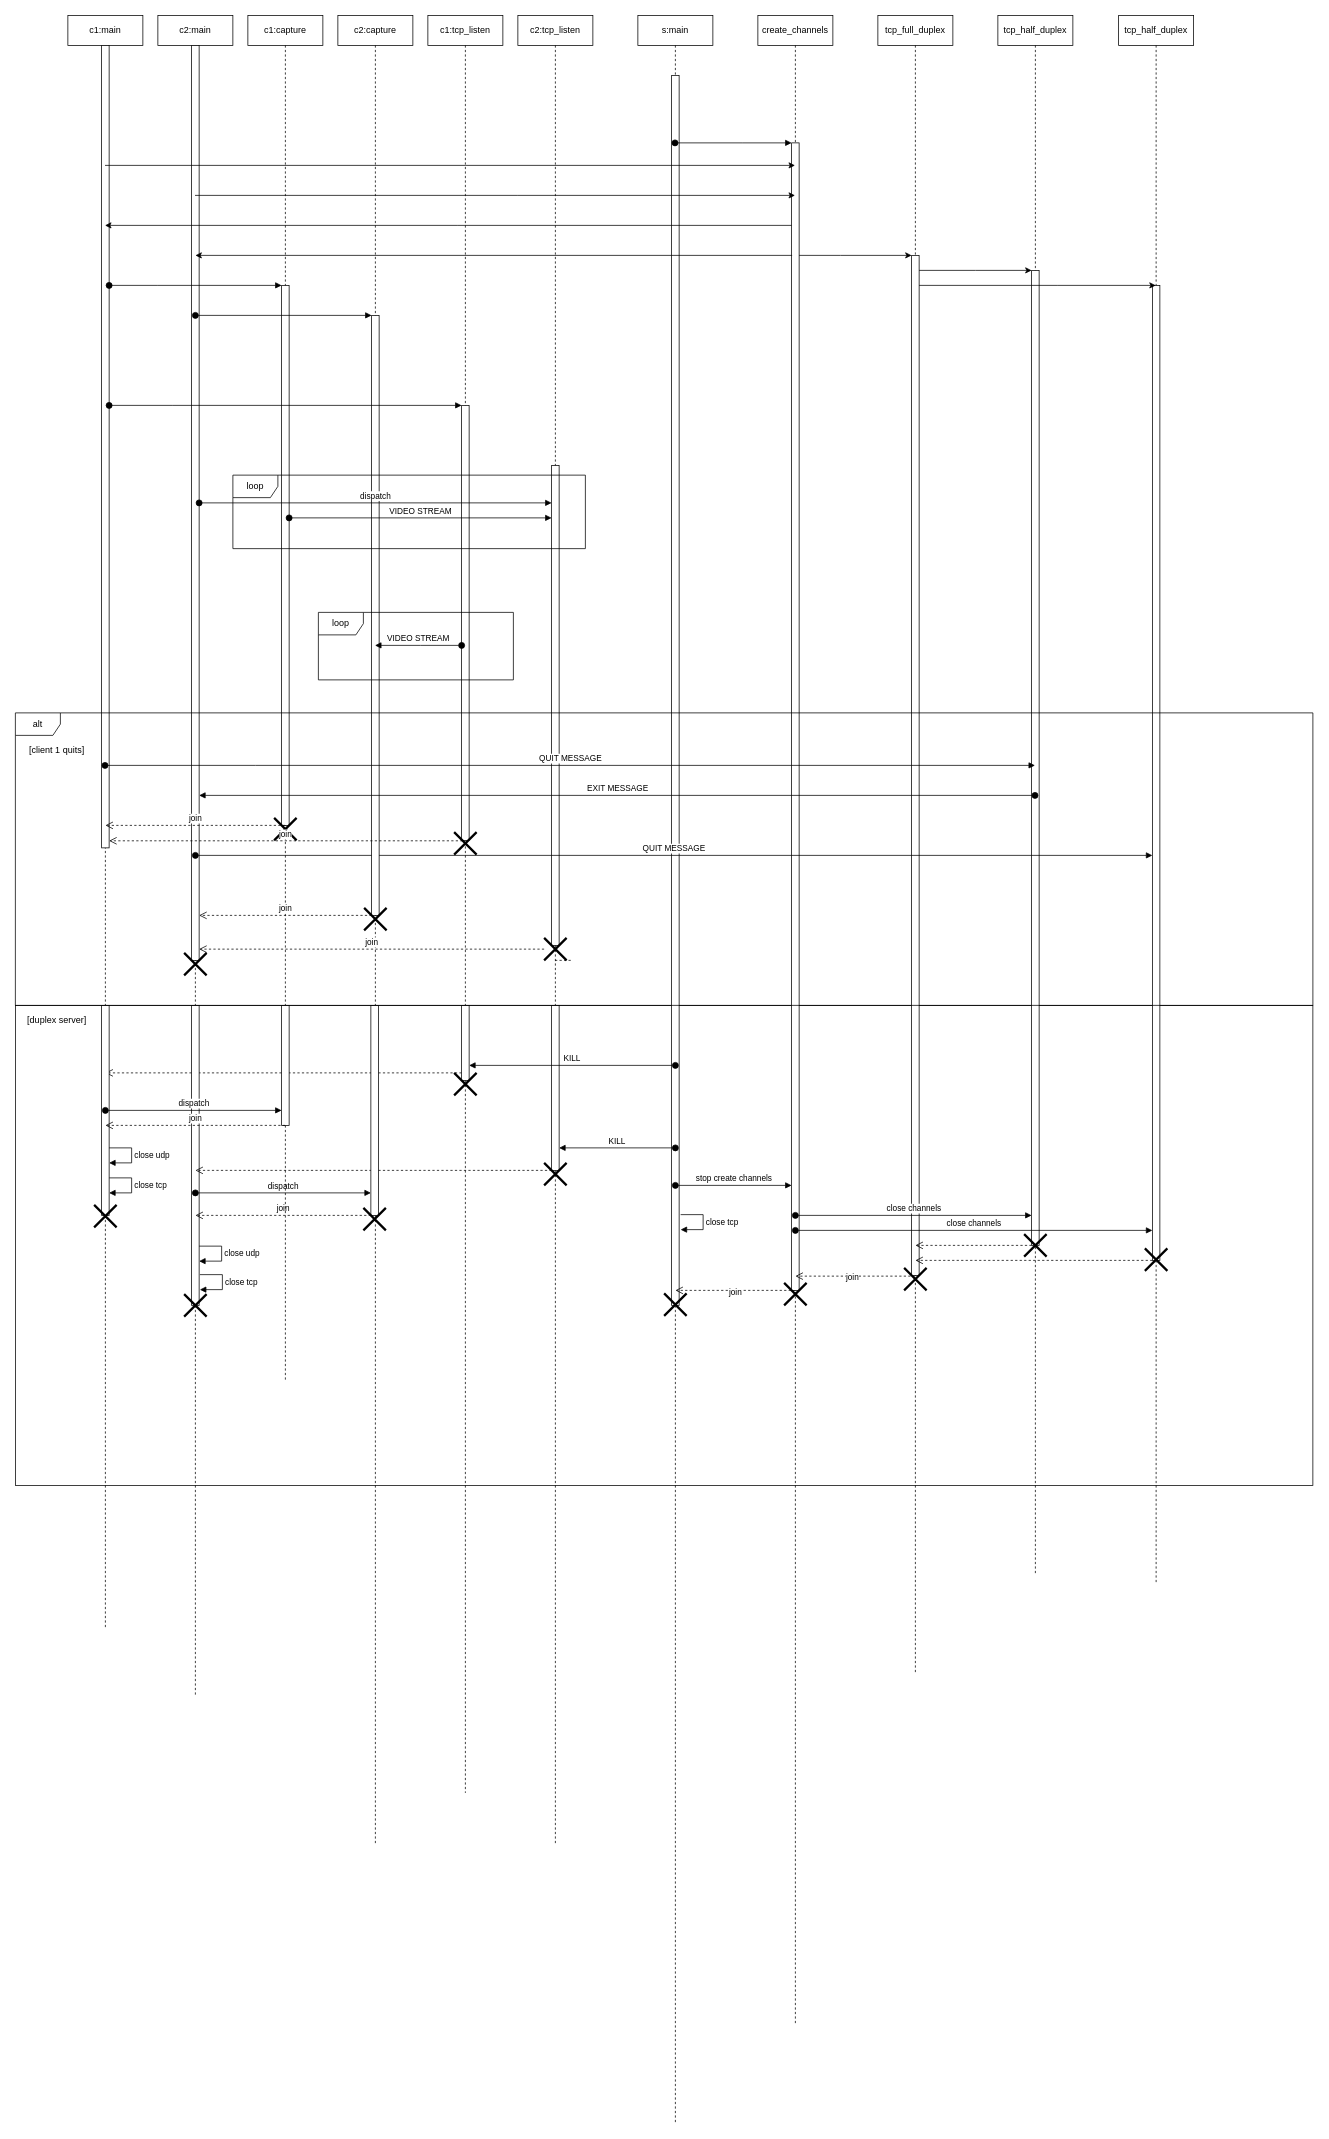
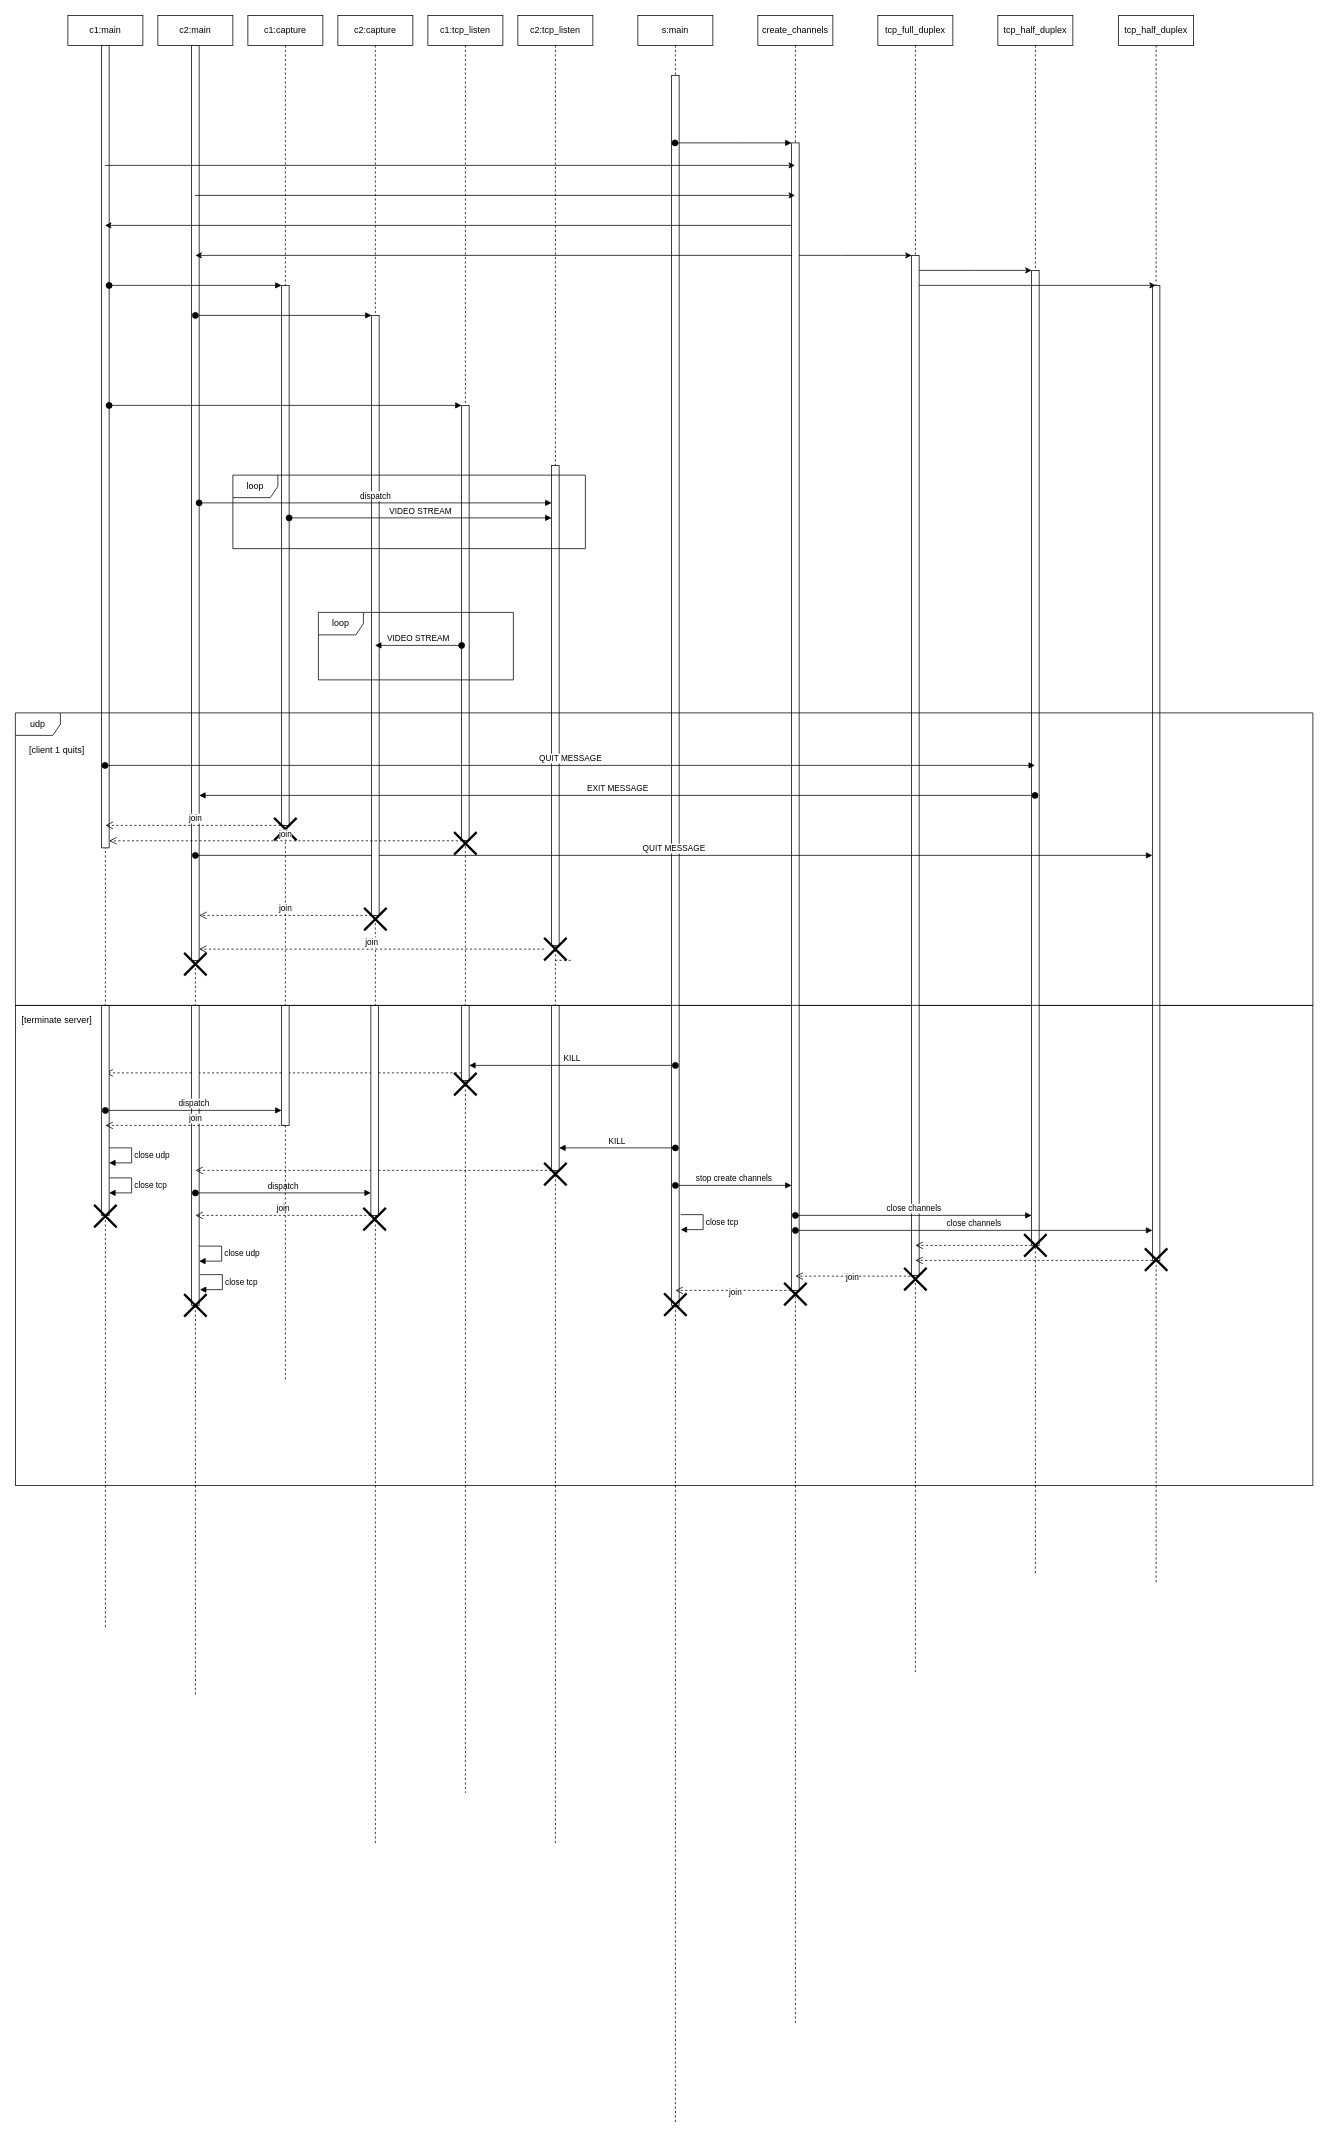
(38, 724) -> (38, 724)
(57, 1020) -> (57, 1020)
